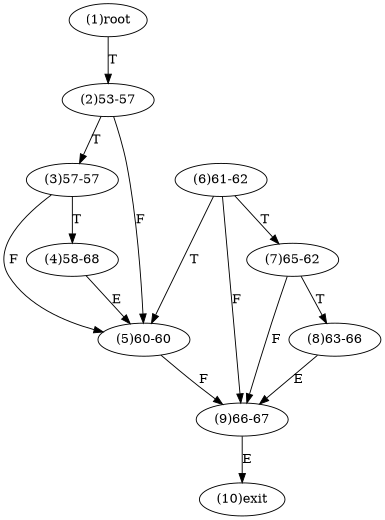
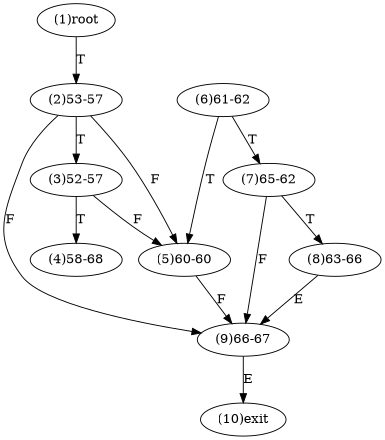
(72, 180) -> (76, 180)
(231, 295) -> (22, 276)
(105, 296) -> none
